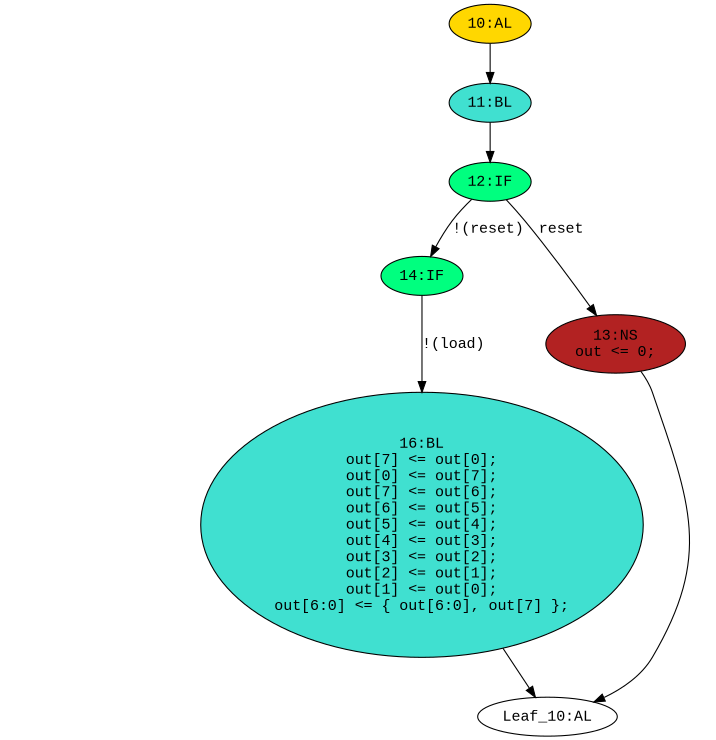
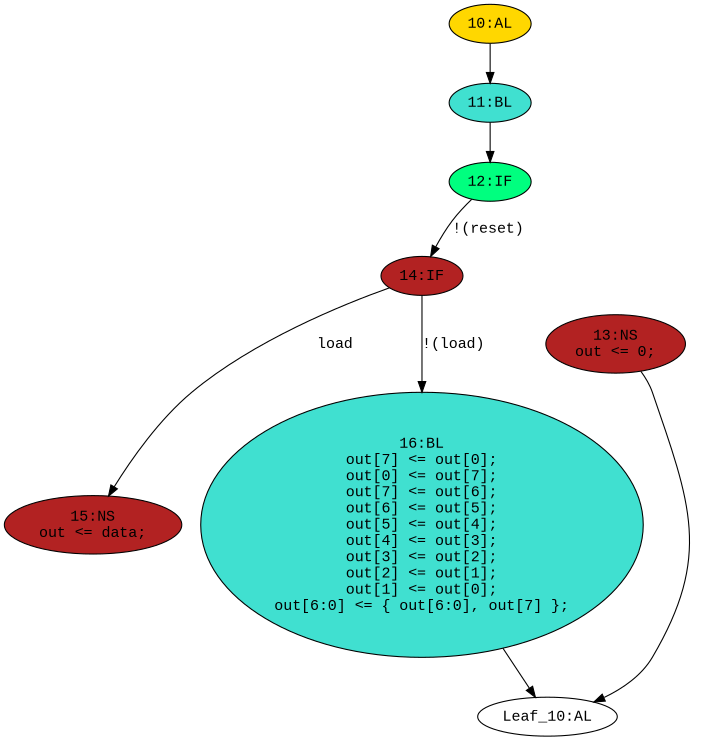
(550, 252) -> none
(422, 276) -> (422, 276)
none -> (93, 525)
